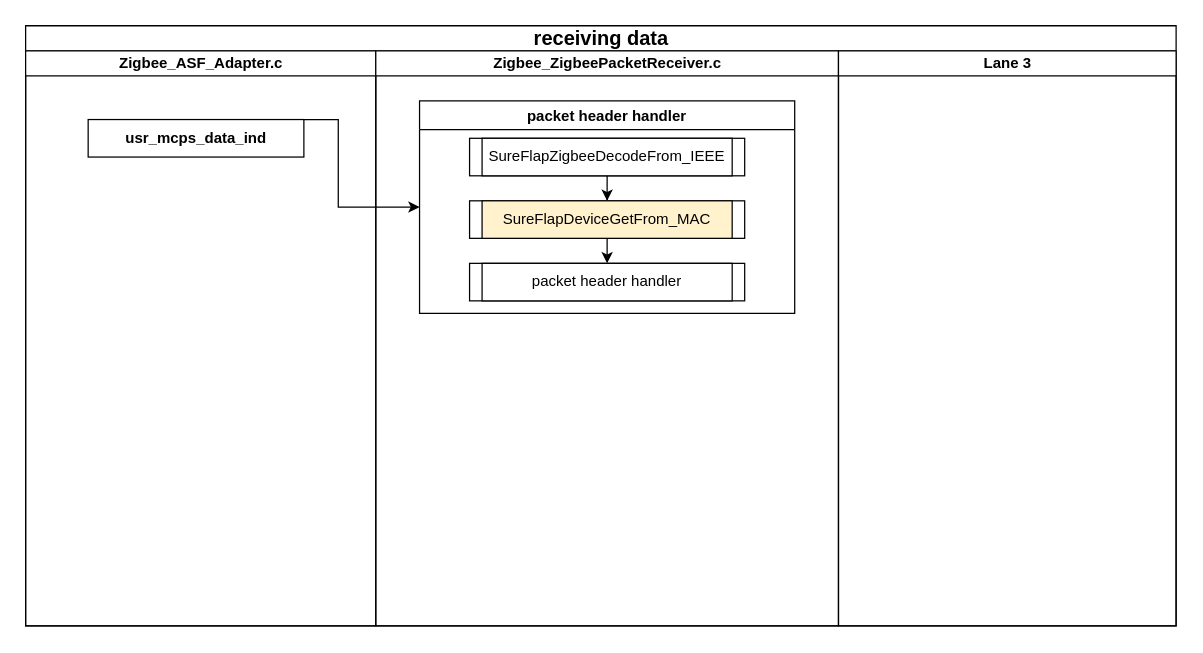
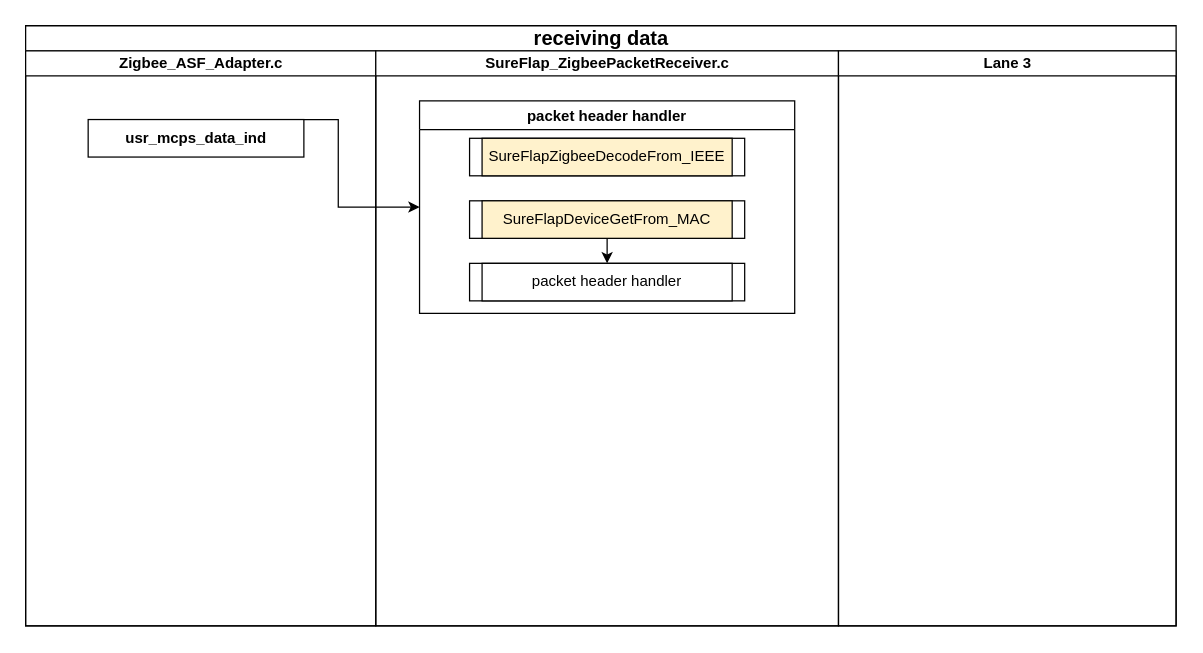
(608, 63) -> (608, 63)
(607, 157) -> (607, 157)
(607, 193) -> none
